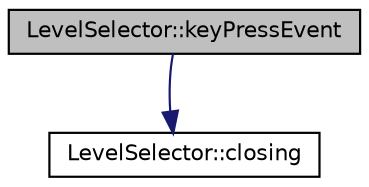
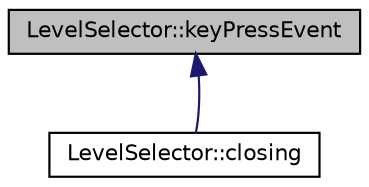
(170, 82) -> (199, 105)
